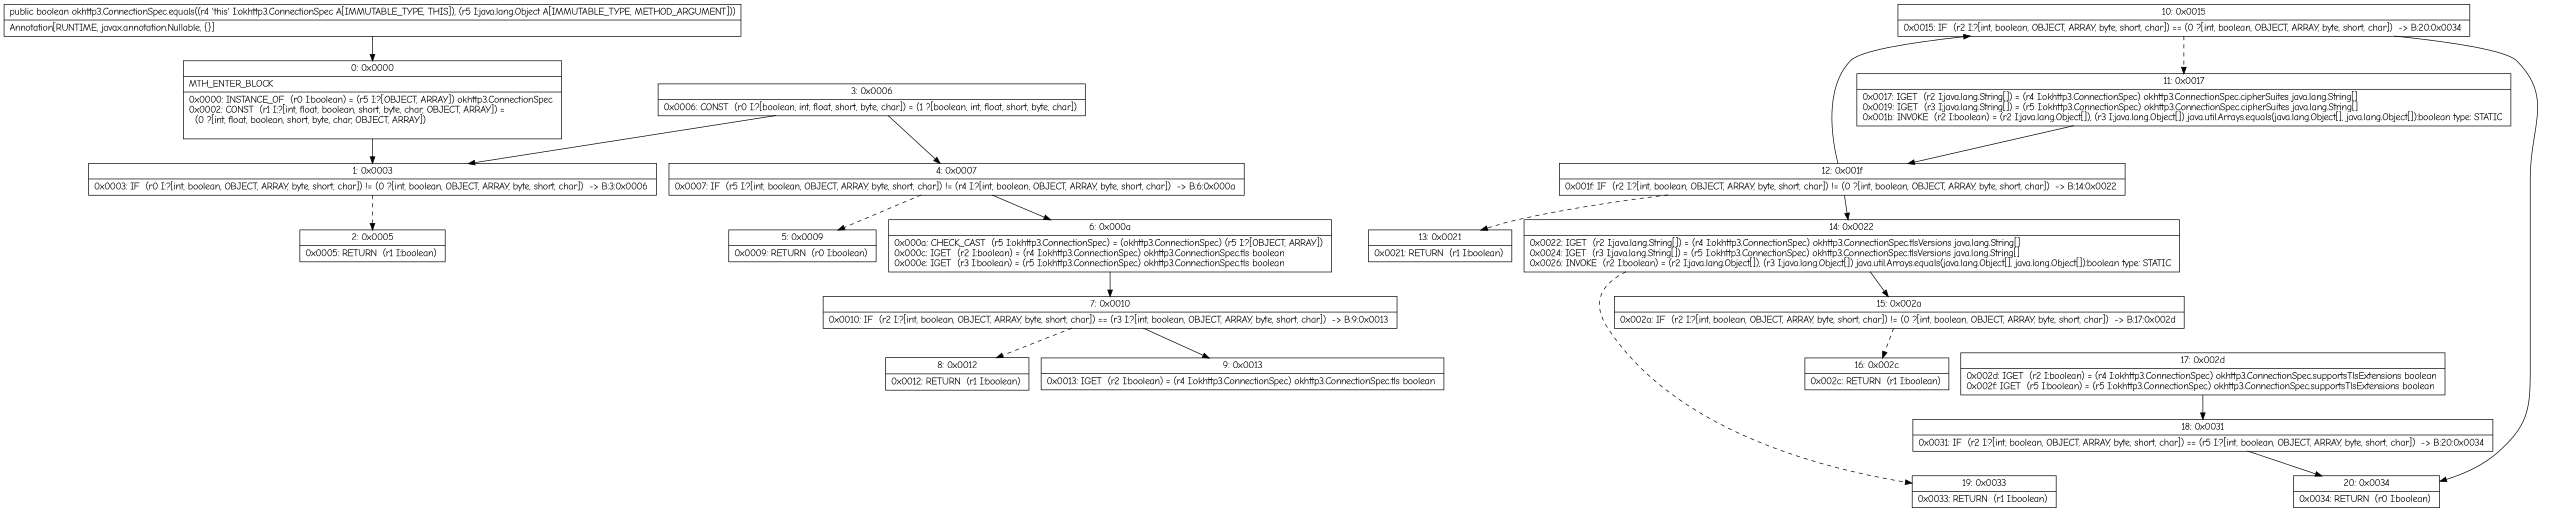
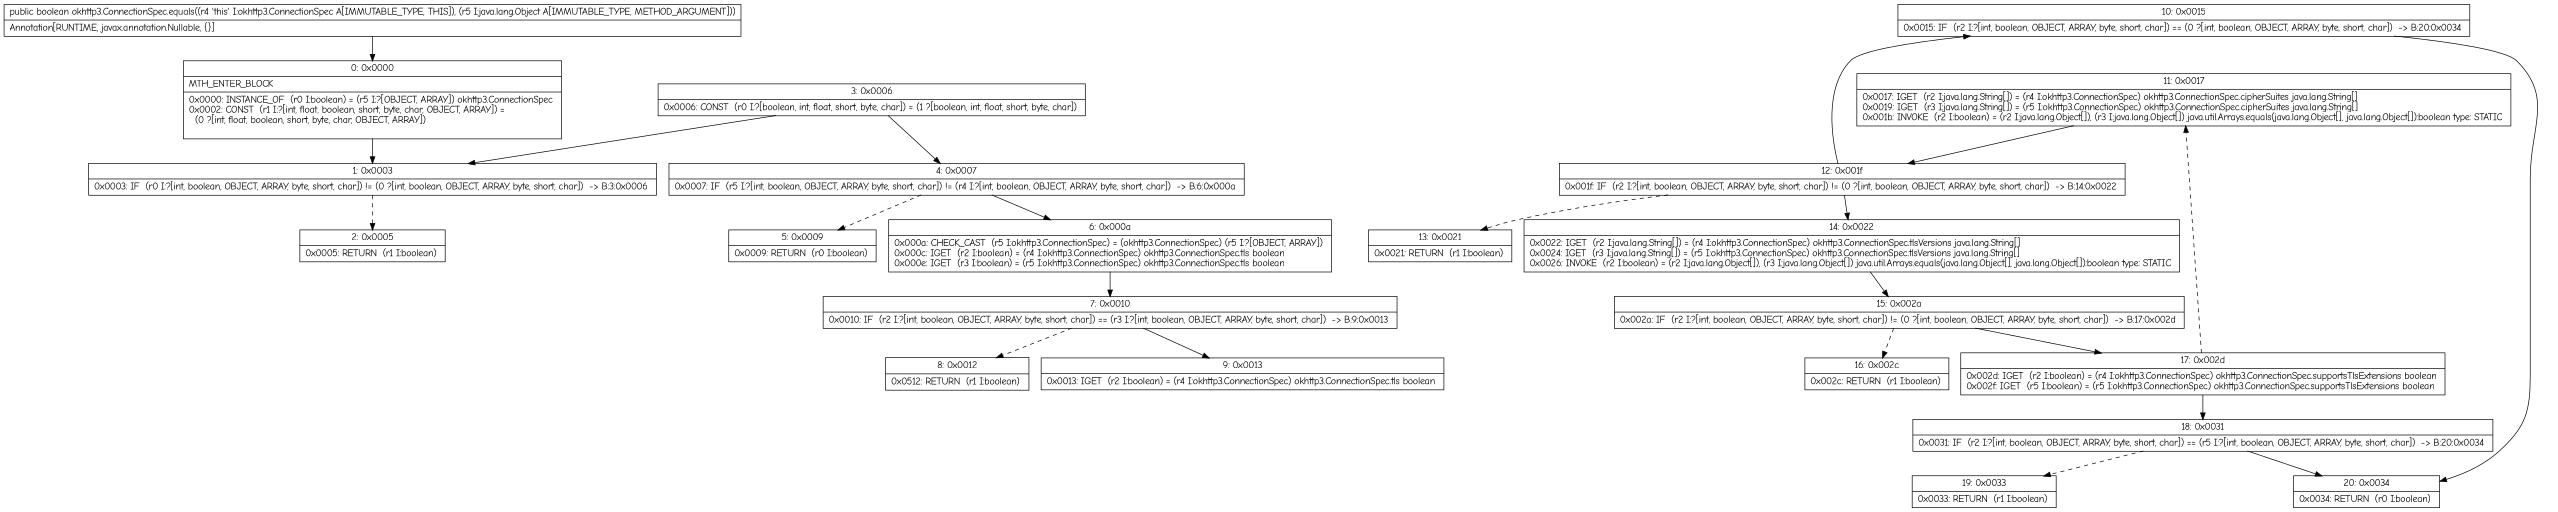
(2184, 52) -> (2194, 243)
none -> (2035, 340)
(957, 382) -> (957, 382)
(1709, 418) -> (2097, 463)
